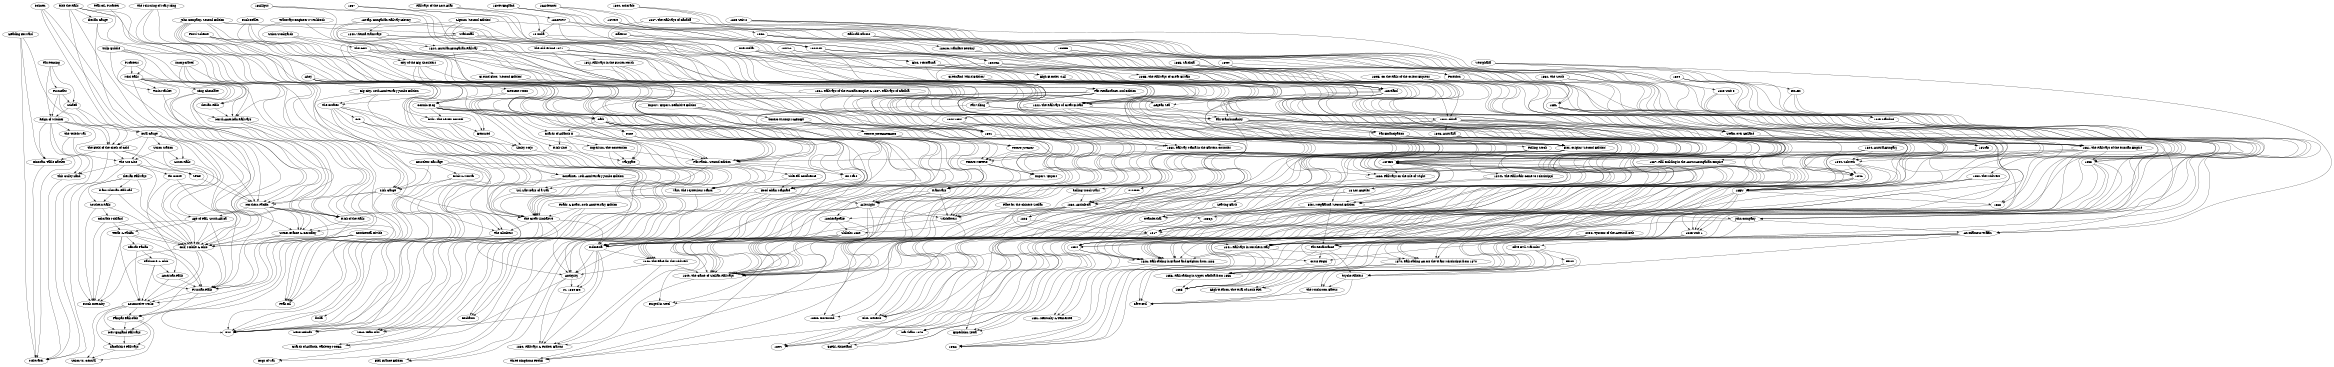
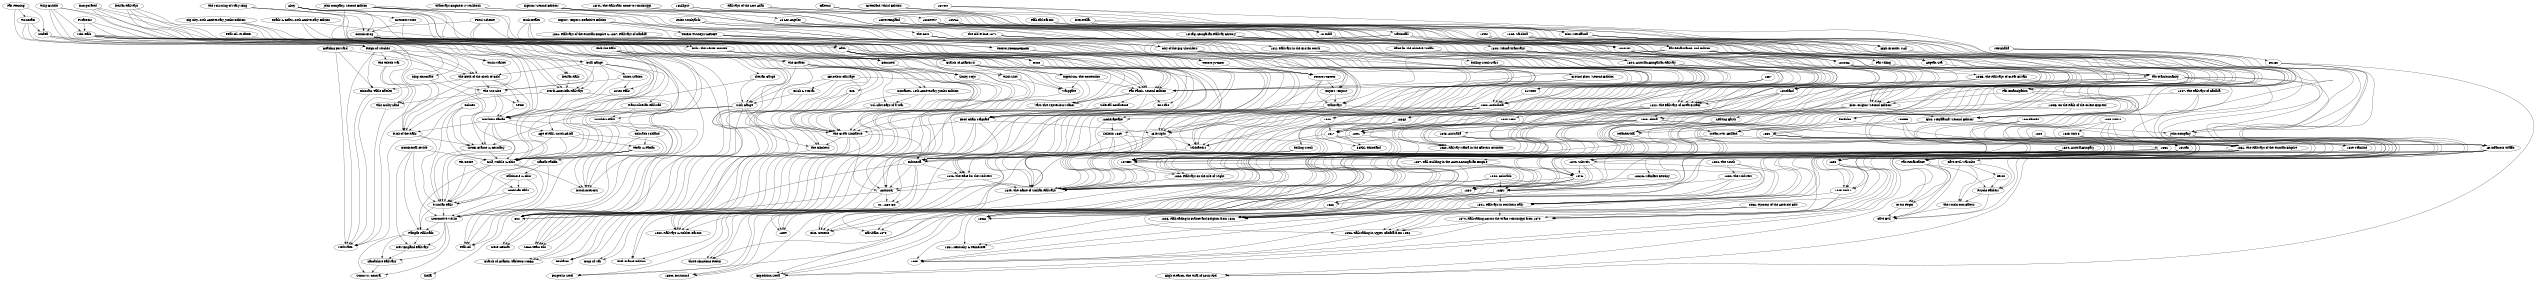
(1446, 168) -> (1714, 63)
(152, 169) -> (503, 104)
(1455, 206) -> (1522, 156)
